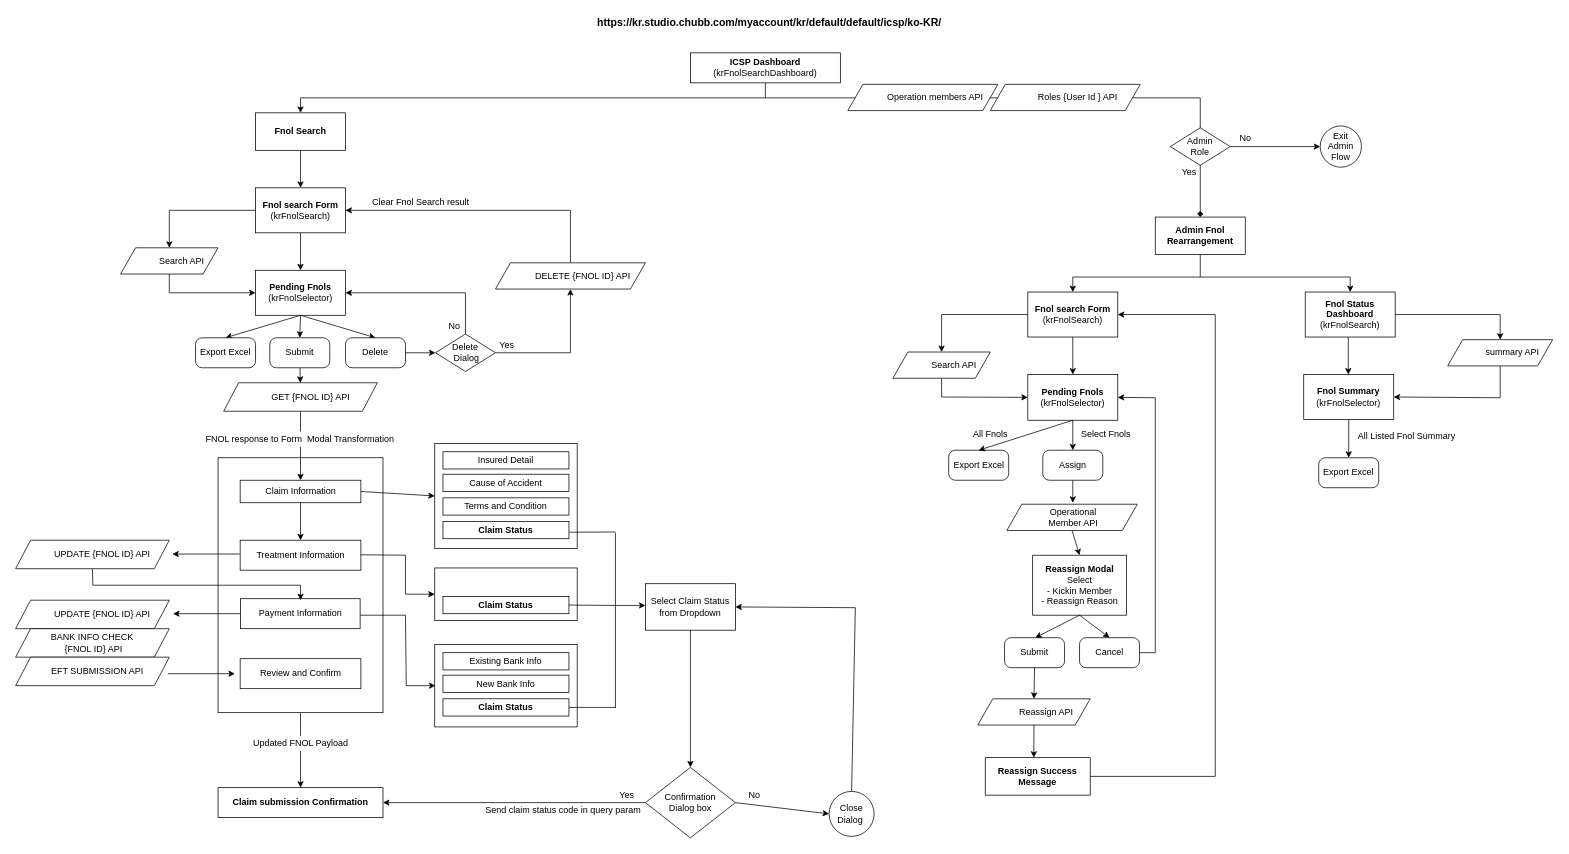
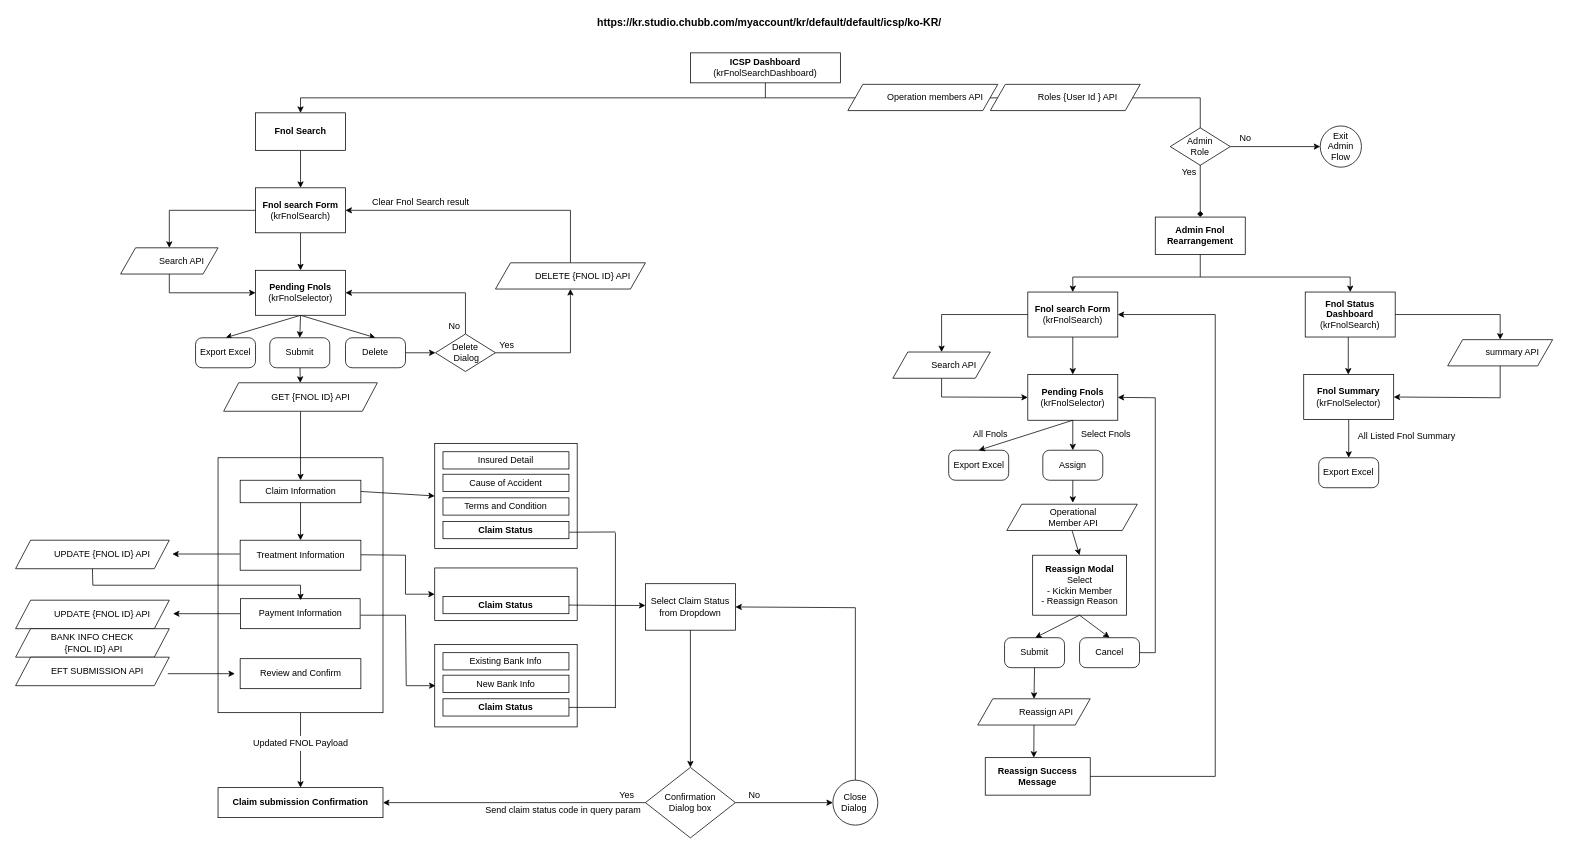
(300, 439) -> none
(852, 814) -> (855, 803)
